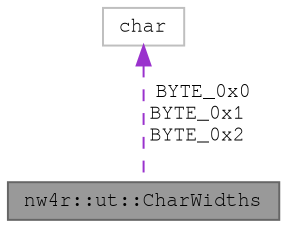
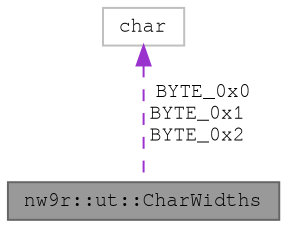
(144, 201) -> (144, 201)
